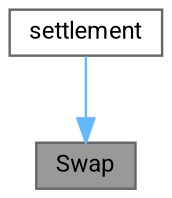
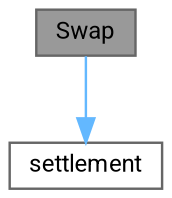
(86, 87) -> (86, 87)
